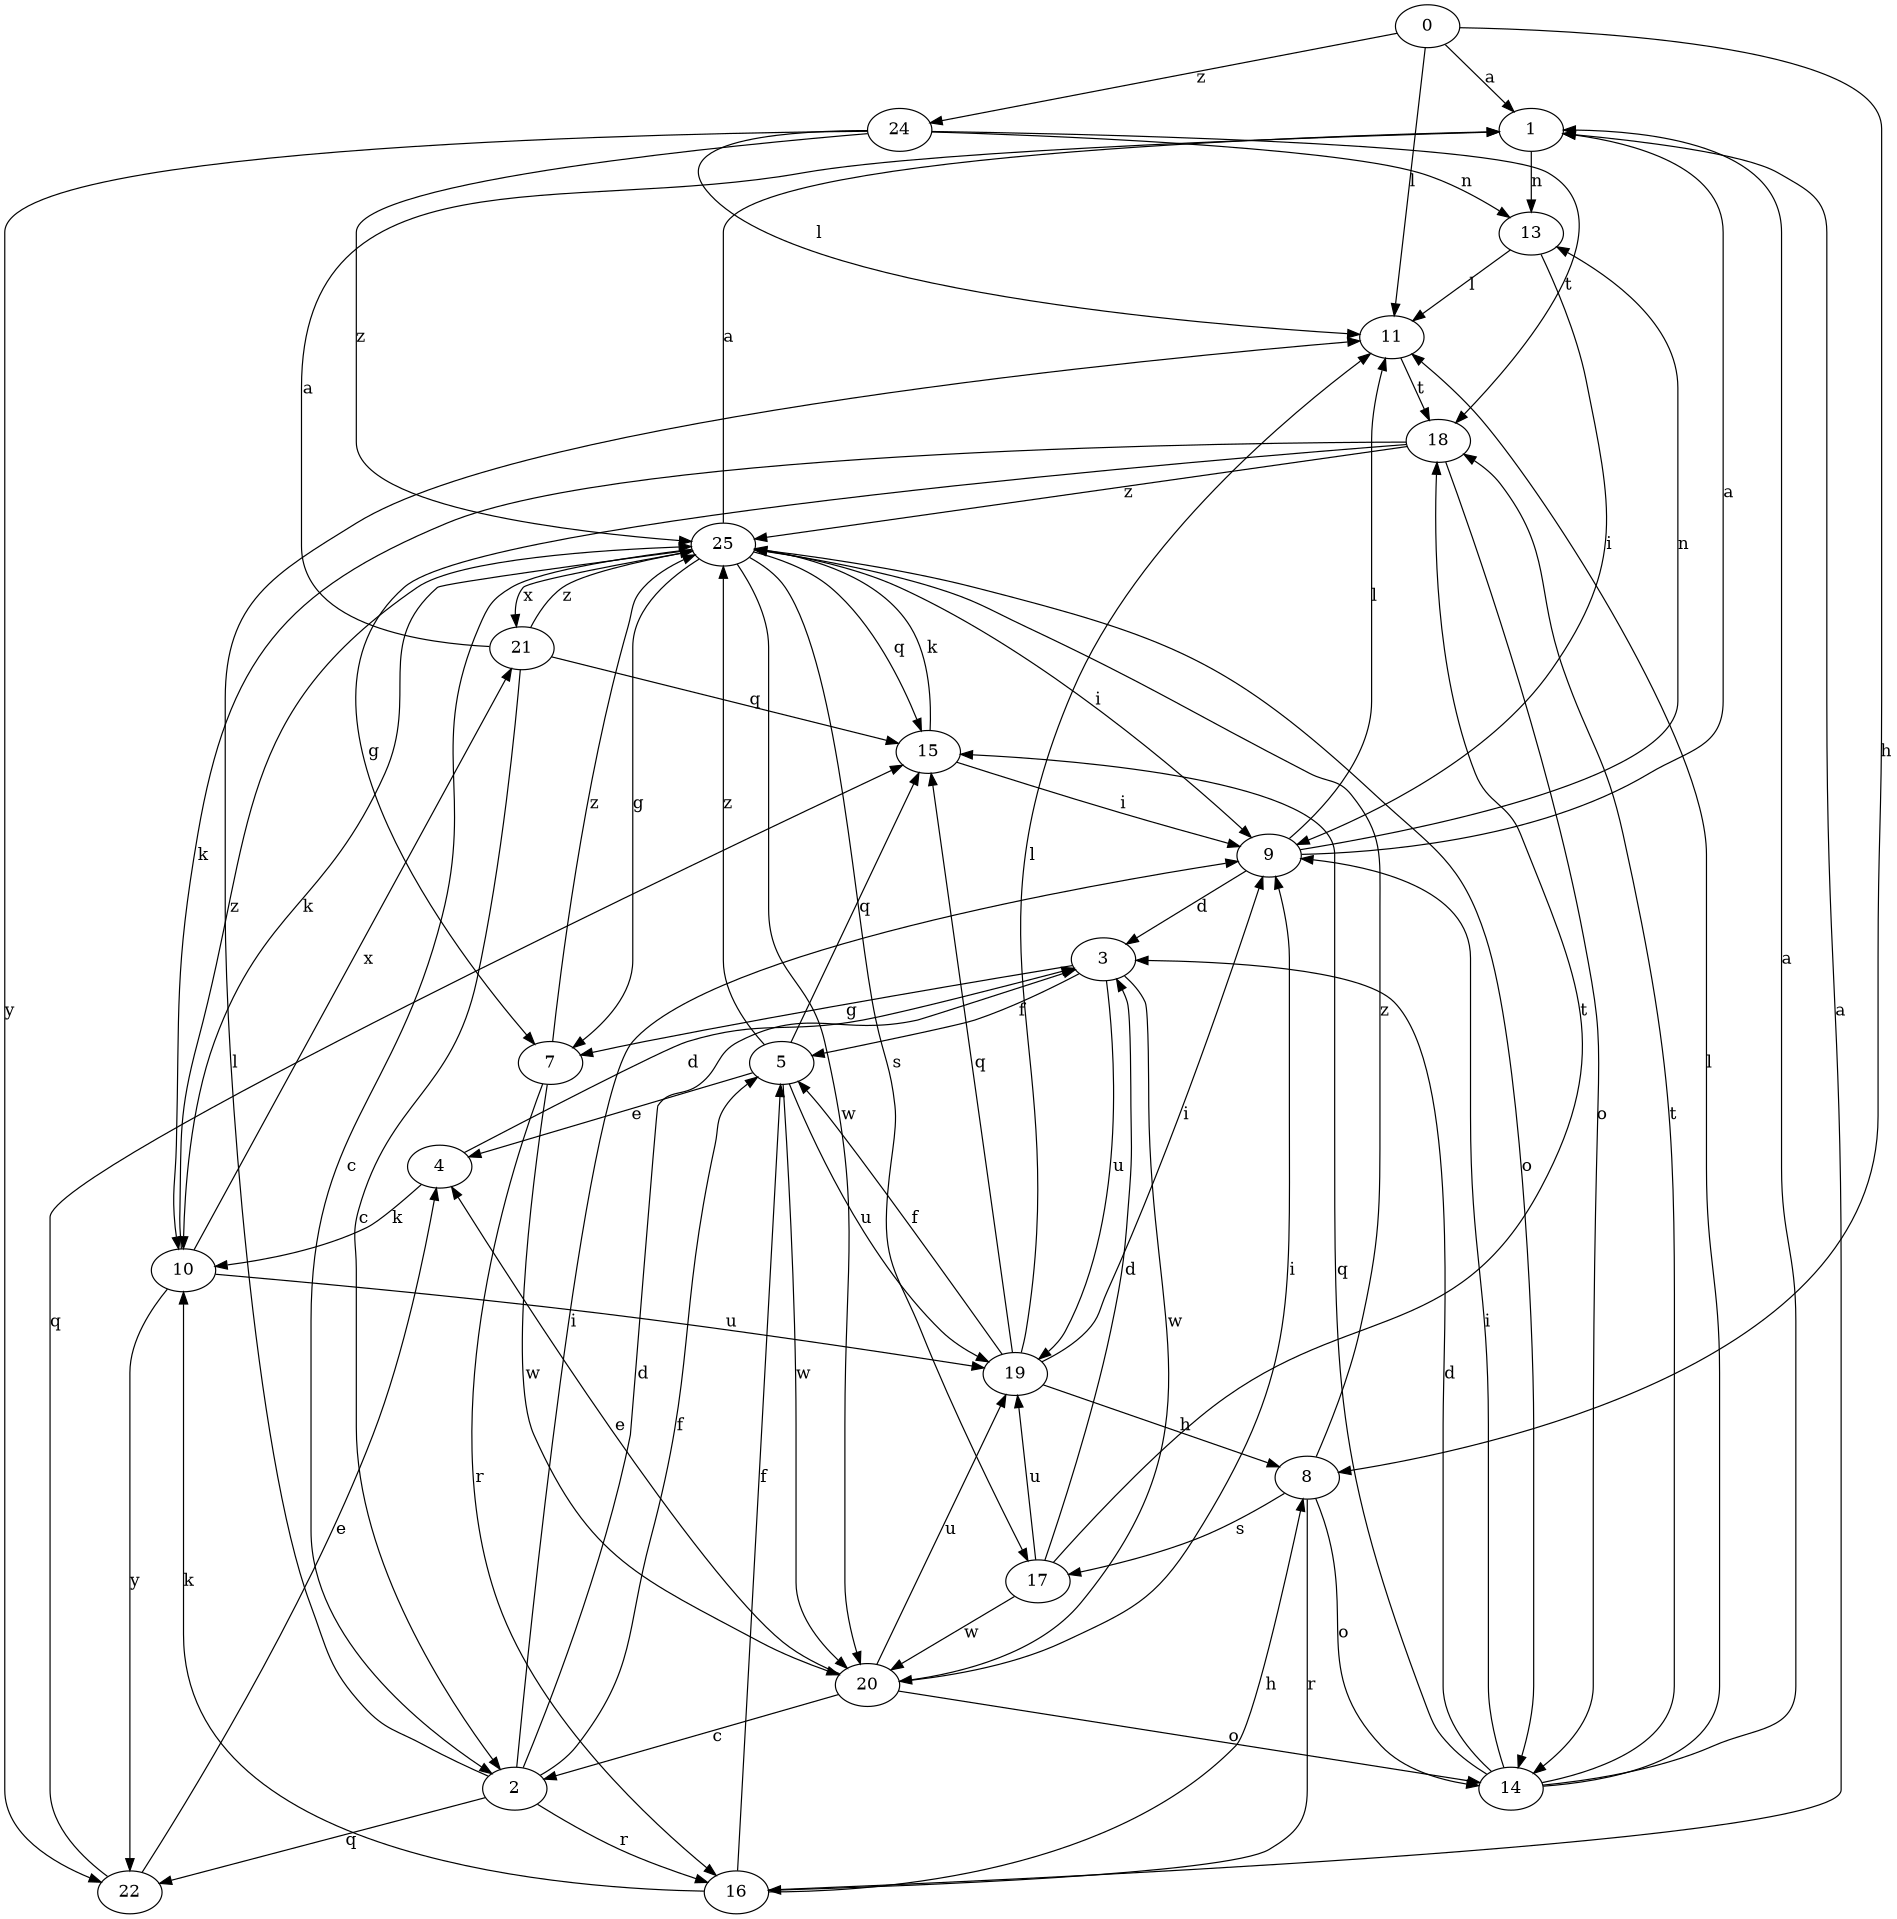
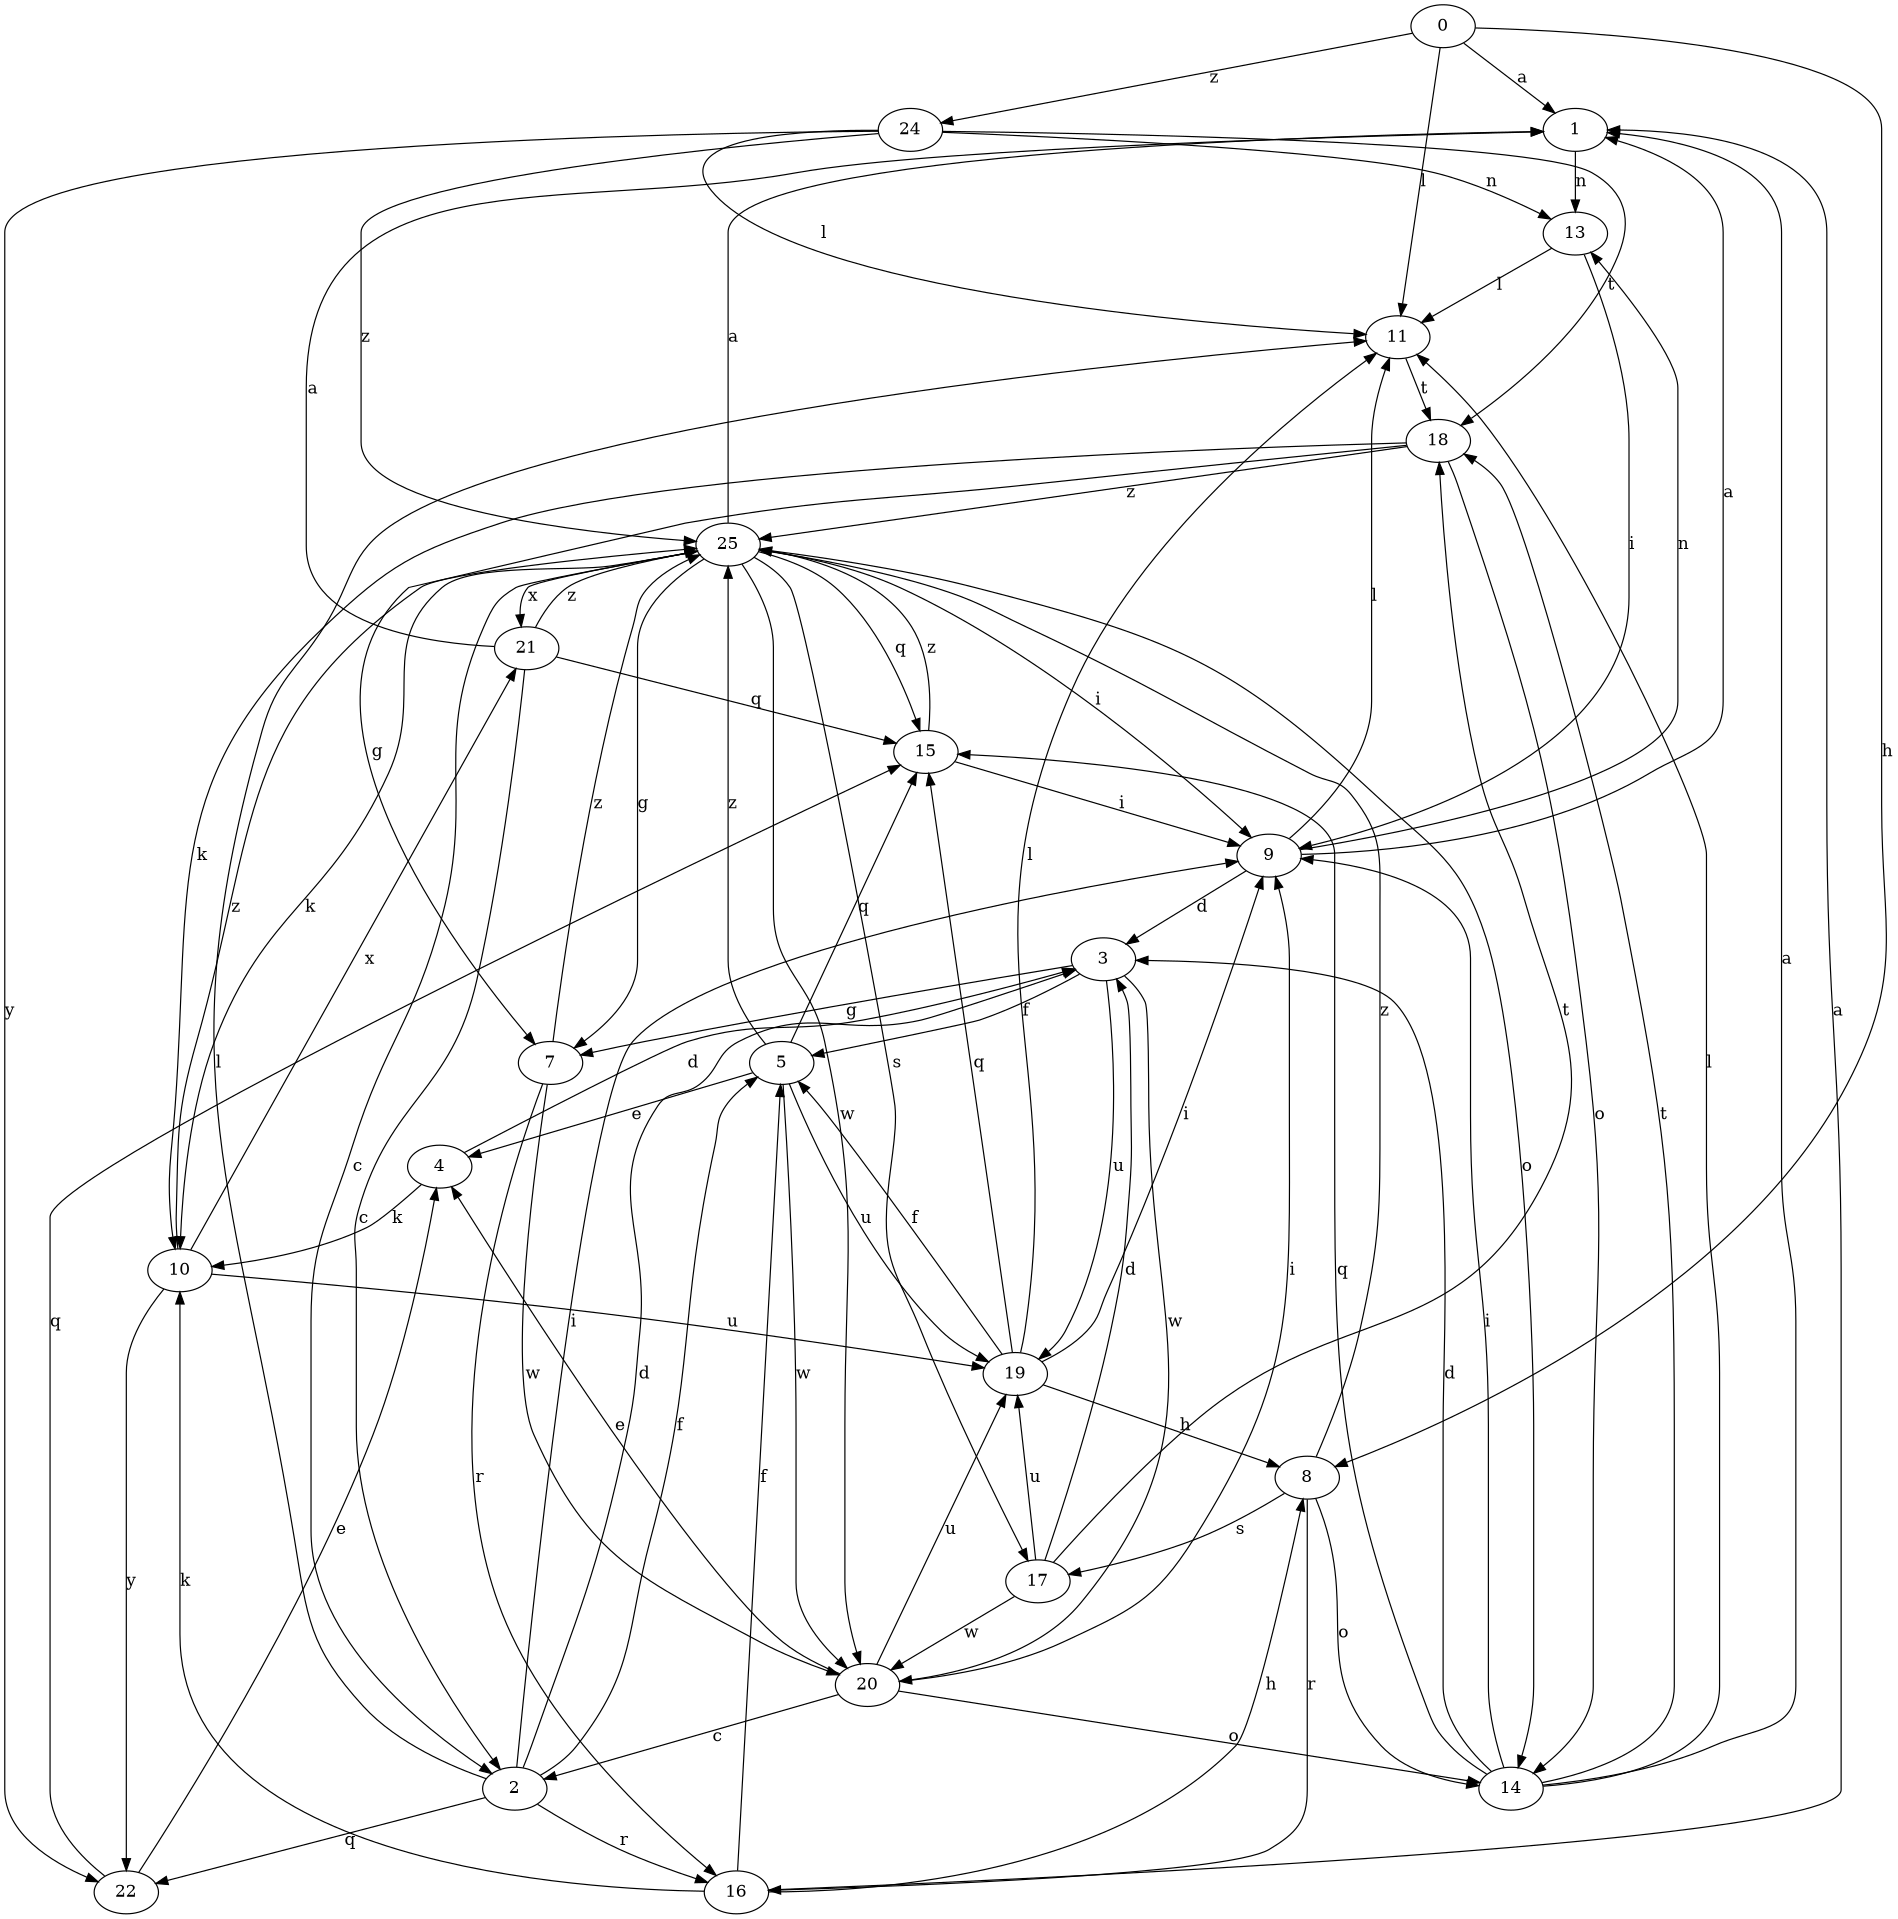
(932, 648) -> (932, 648)
